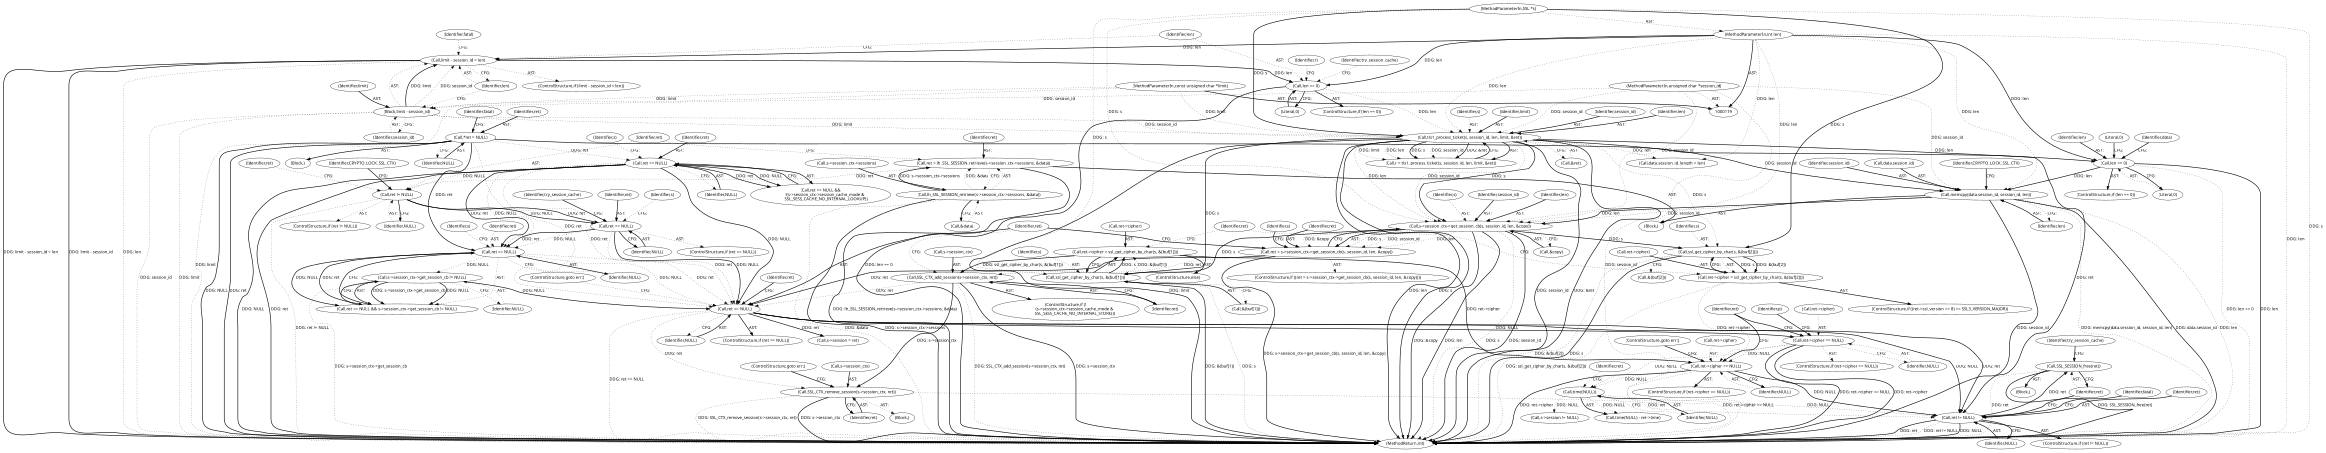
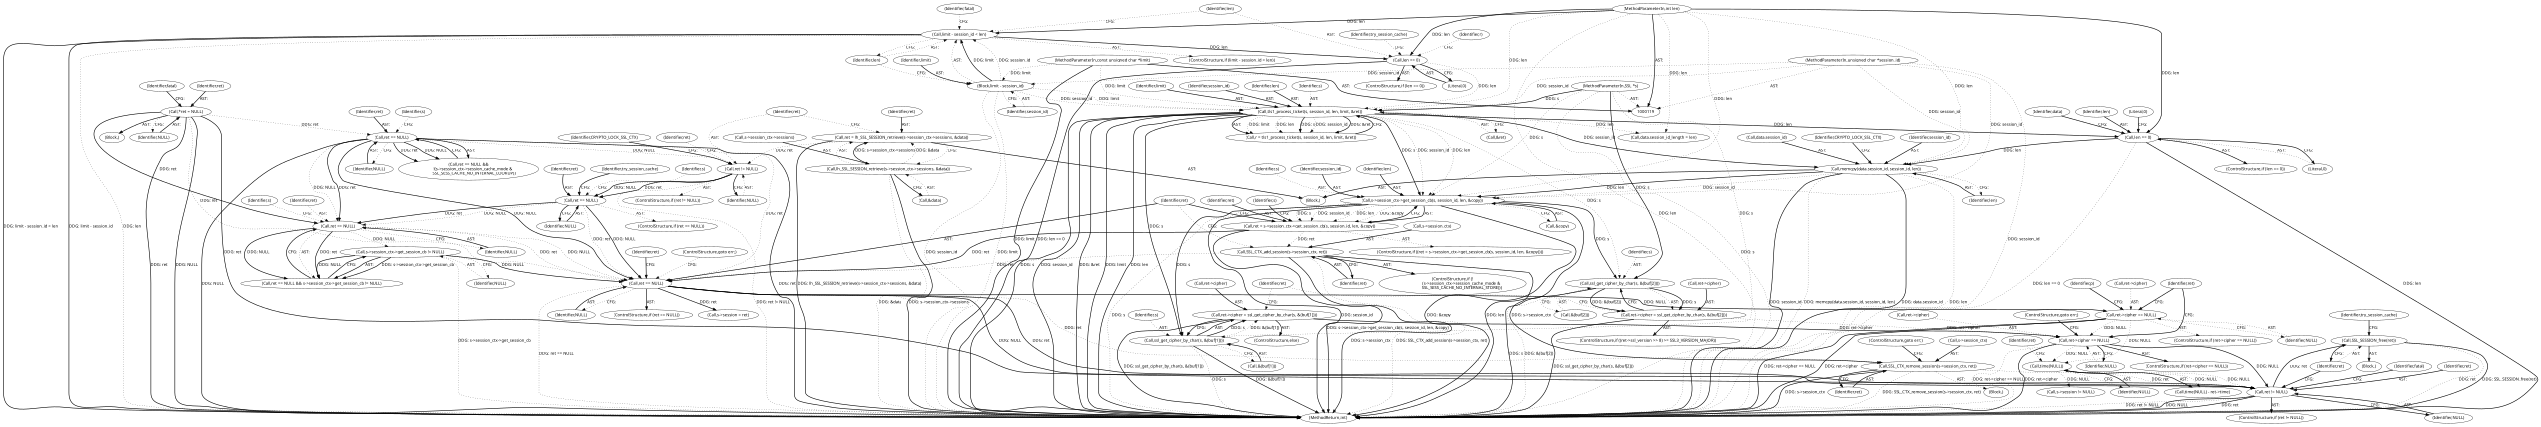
(1629, 22) -> (1627, 98)
(1018, 260) -> (1137, 386)
none -> (1558, 301)
(1577, 358) -> (1533, 405)
(191, 415) -> (948, 371)
